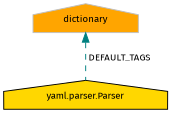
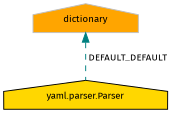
(118, 58) -> (127, 58)
